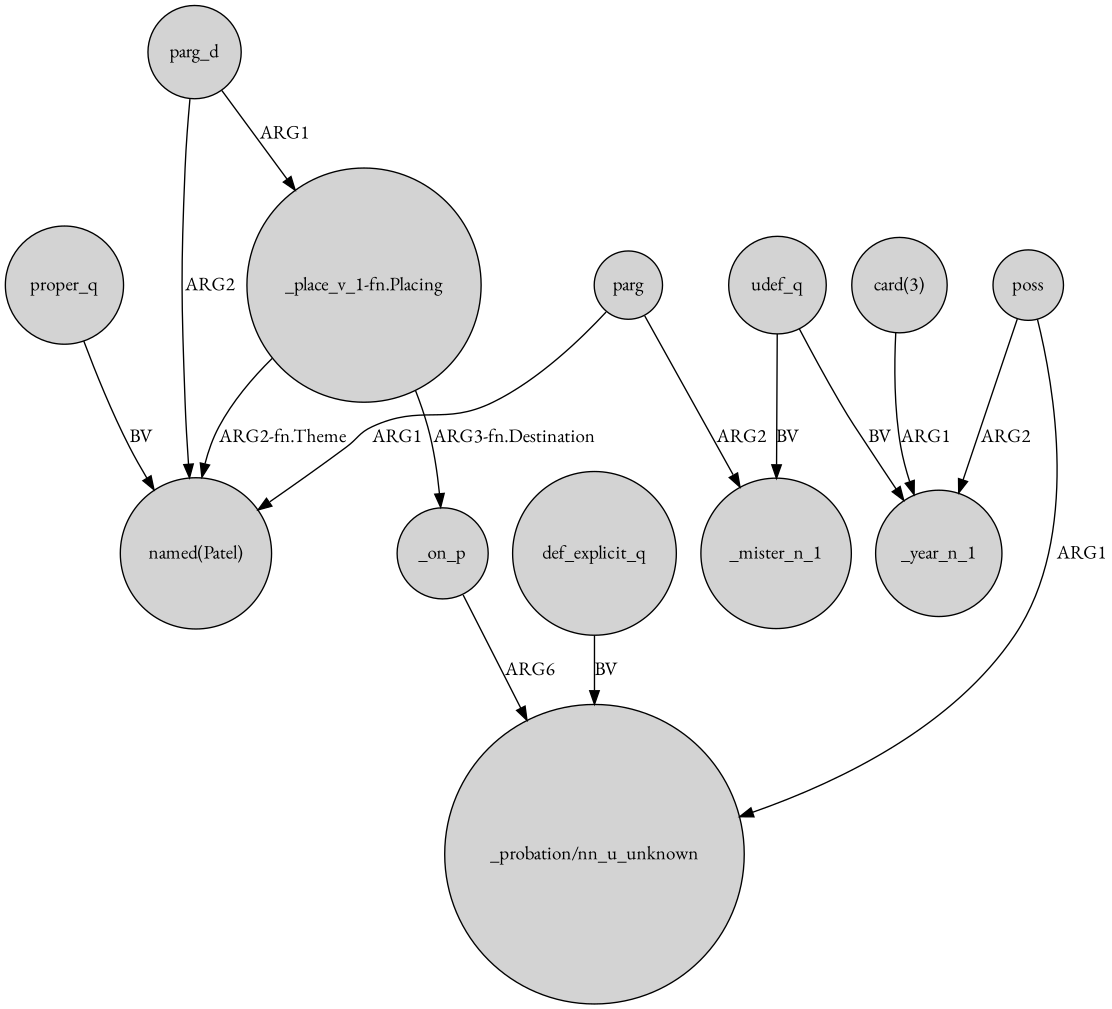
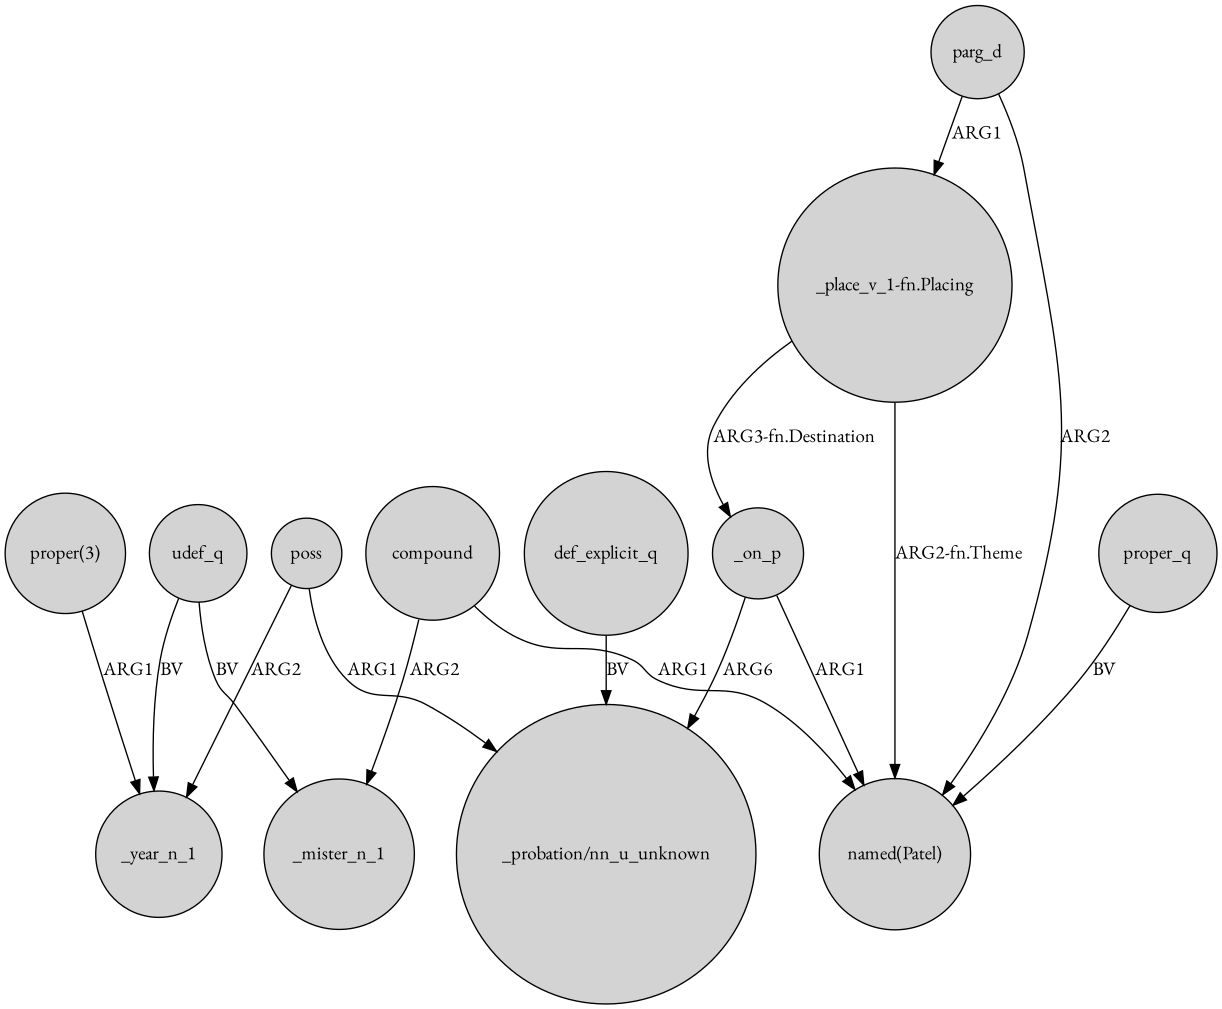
(628, 285) -> (433, 553)
(899, 285) -> (65, 553)
none -> (817, 684)
